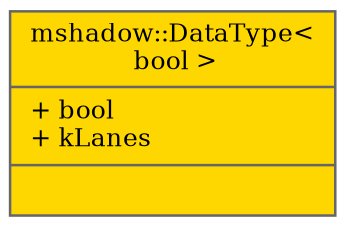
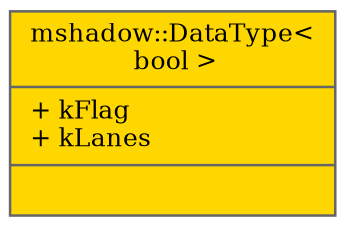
(73, 111) -> (81, 111)
